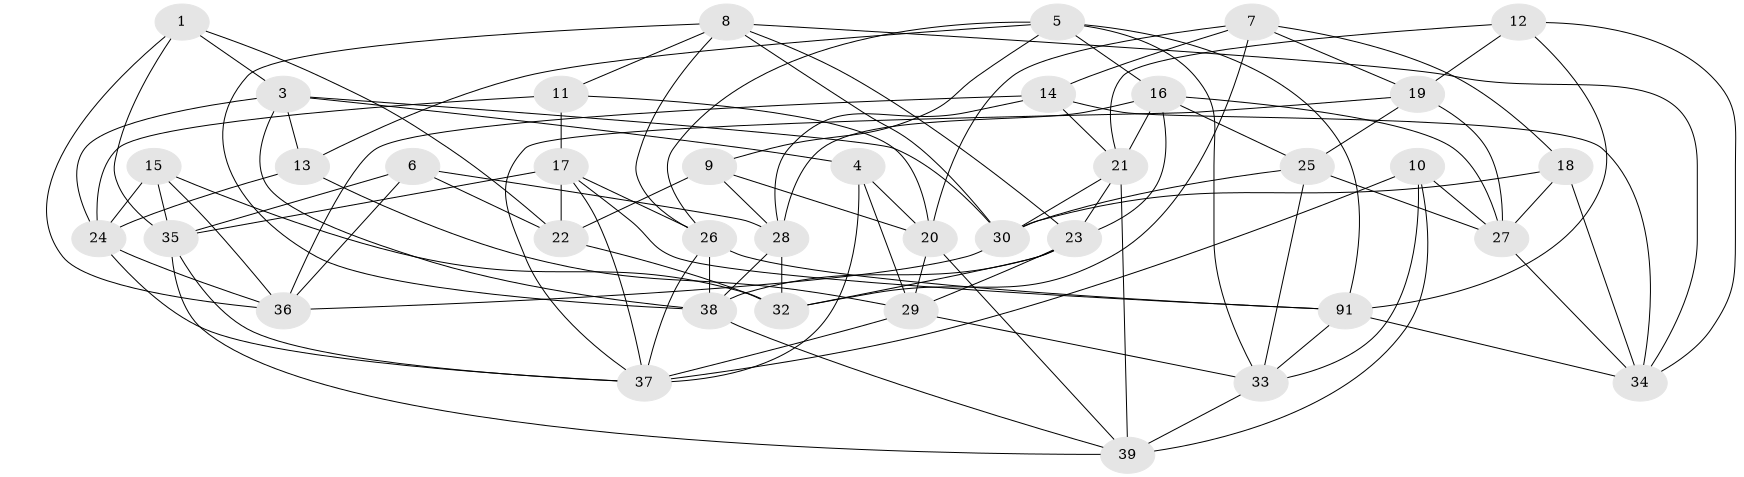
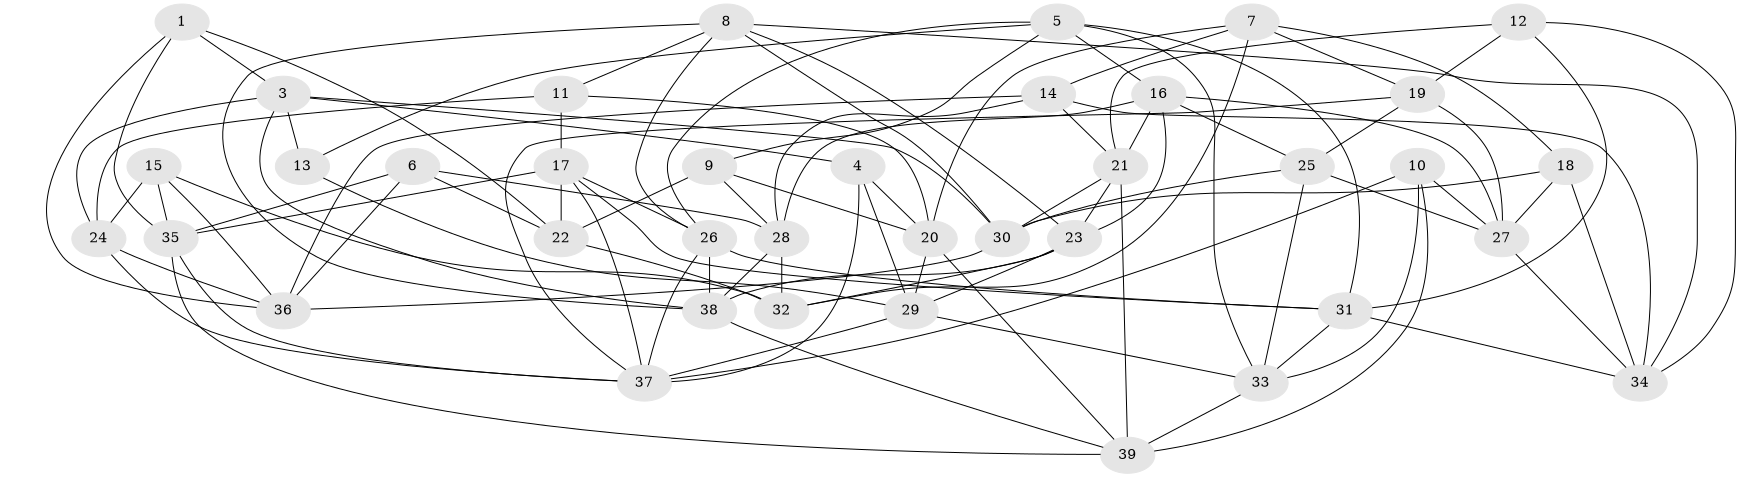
(198, 198) -> none
(1345, 311) -> (1345, 311)
